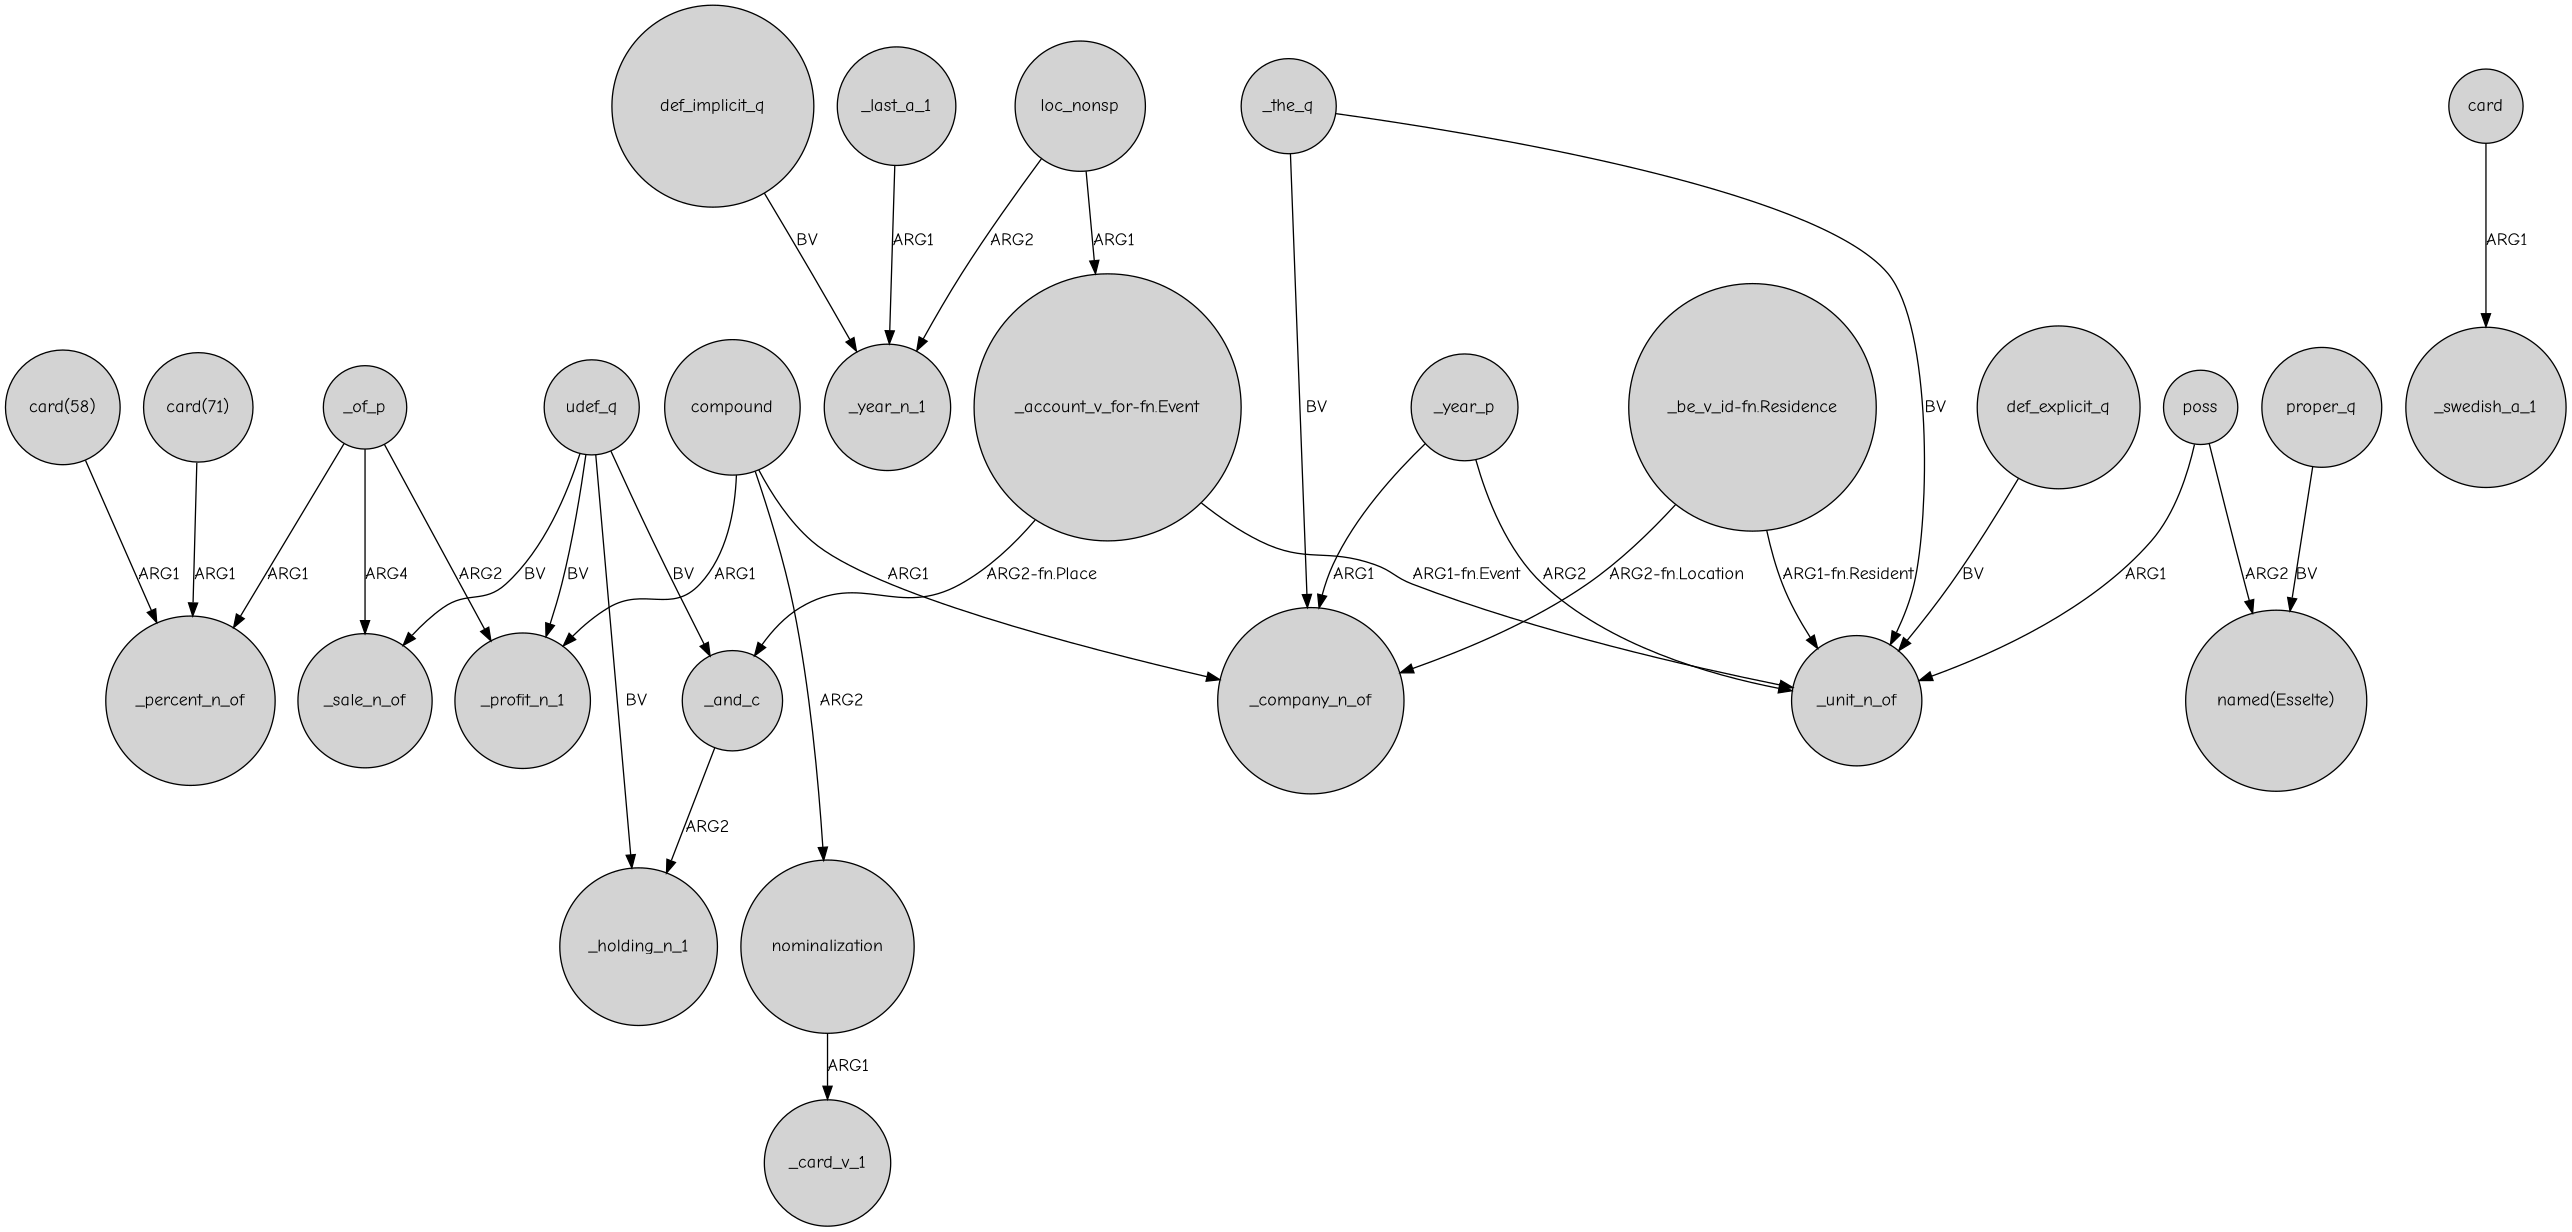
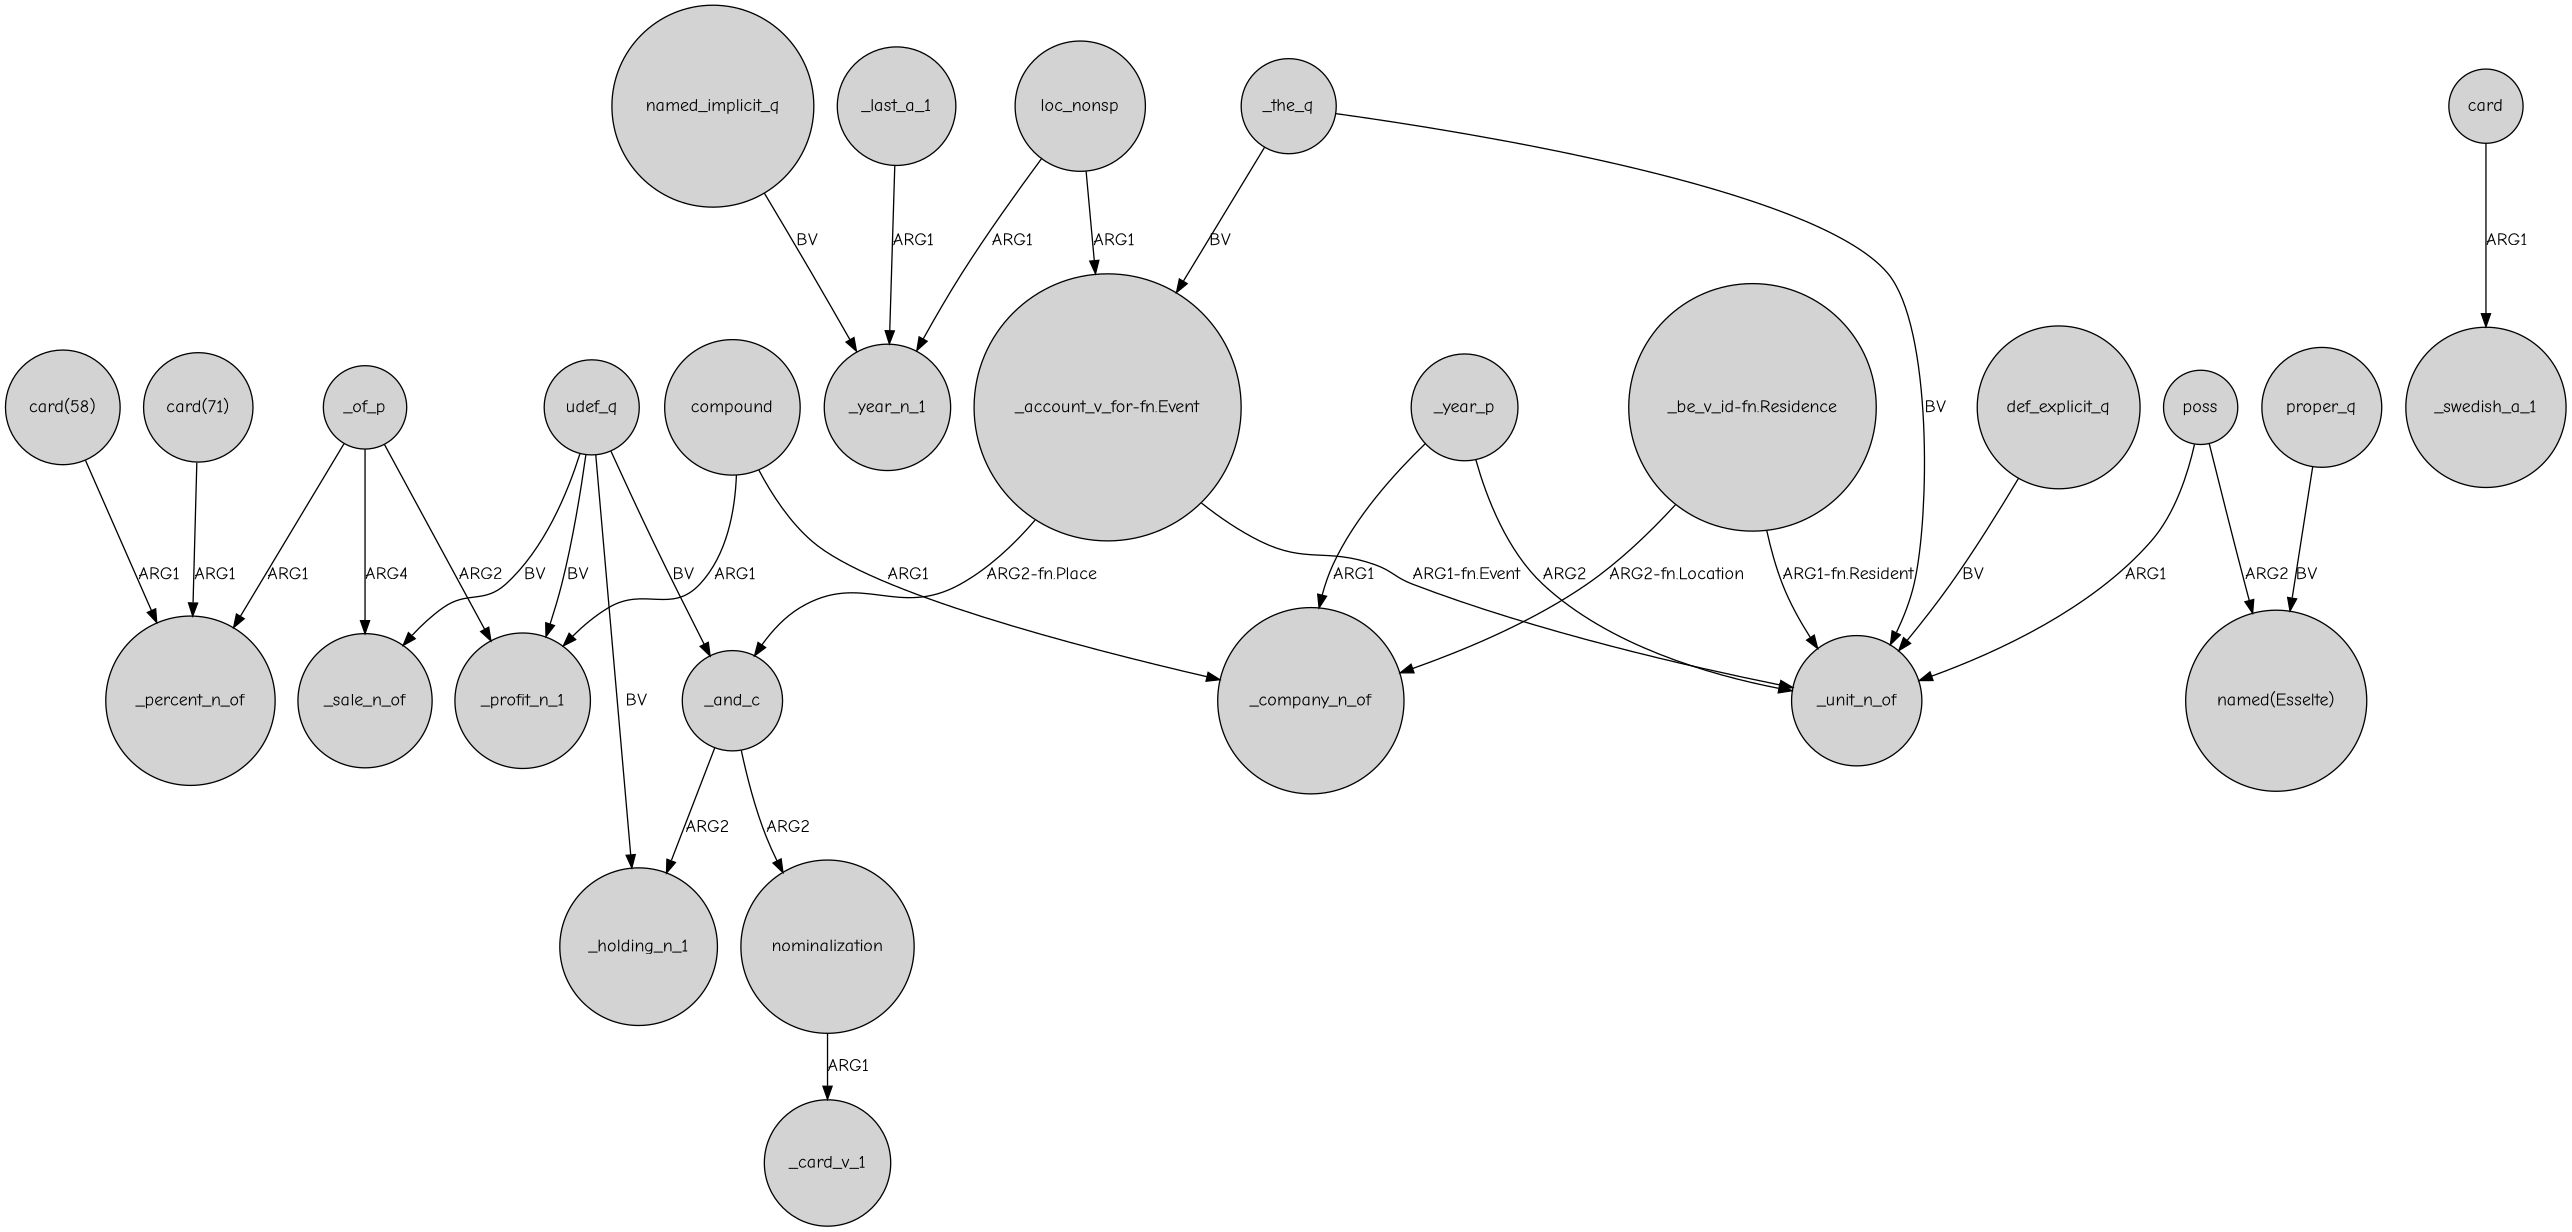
(713, 106) -> (713, 106)
(1013, 240) -> (1013, 240)
(1299, 374) -> (1224, 214)
(802, 657) -> (756, 807)
